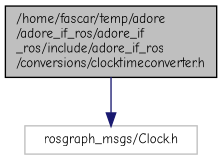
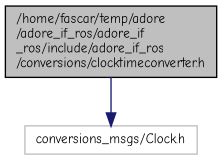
(111, 140) -> (111, 140)
